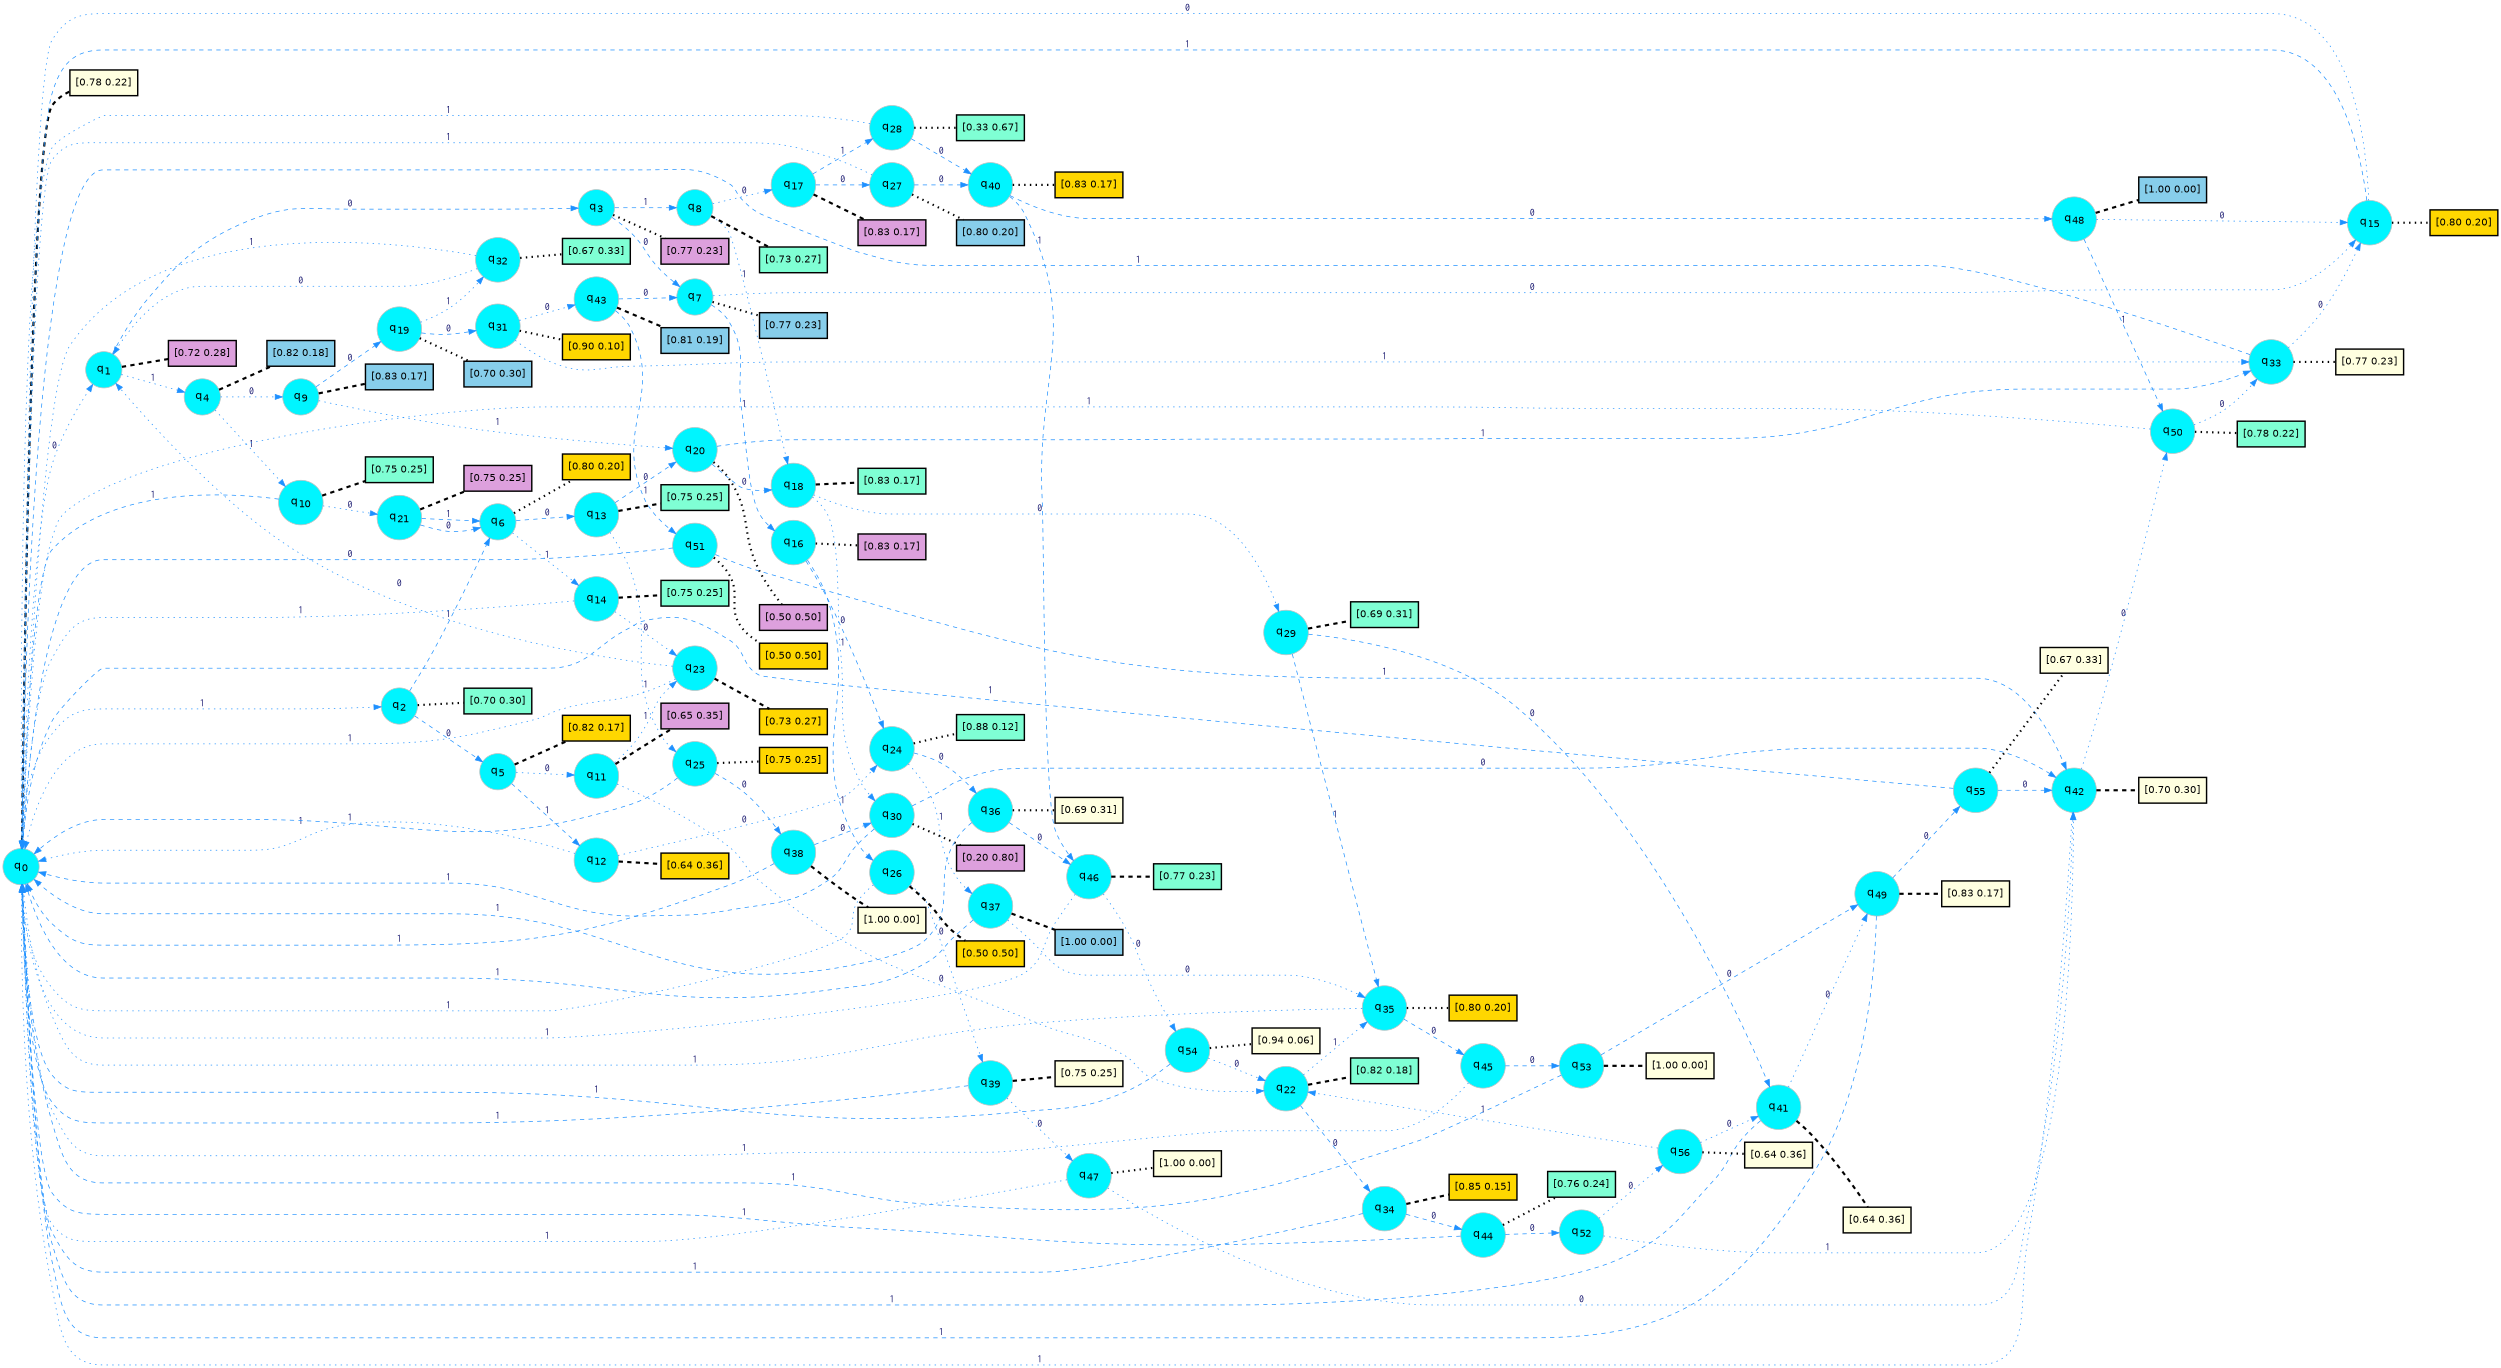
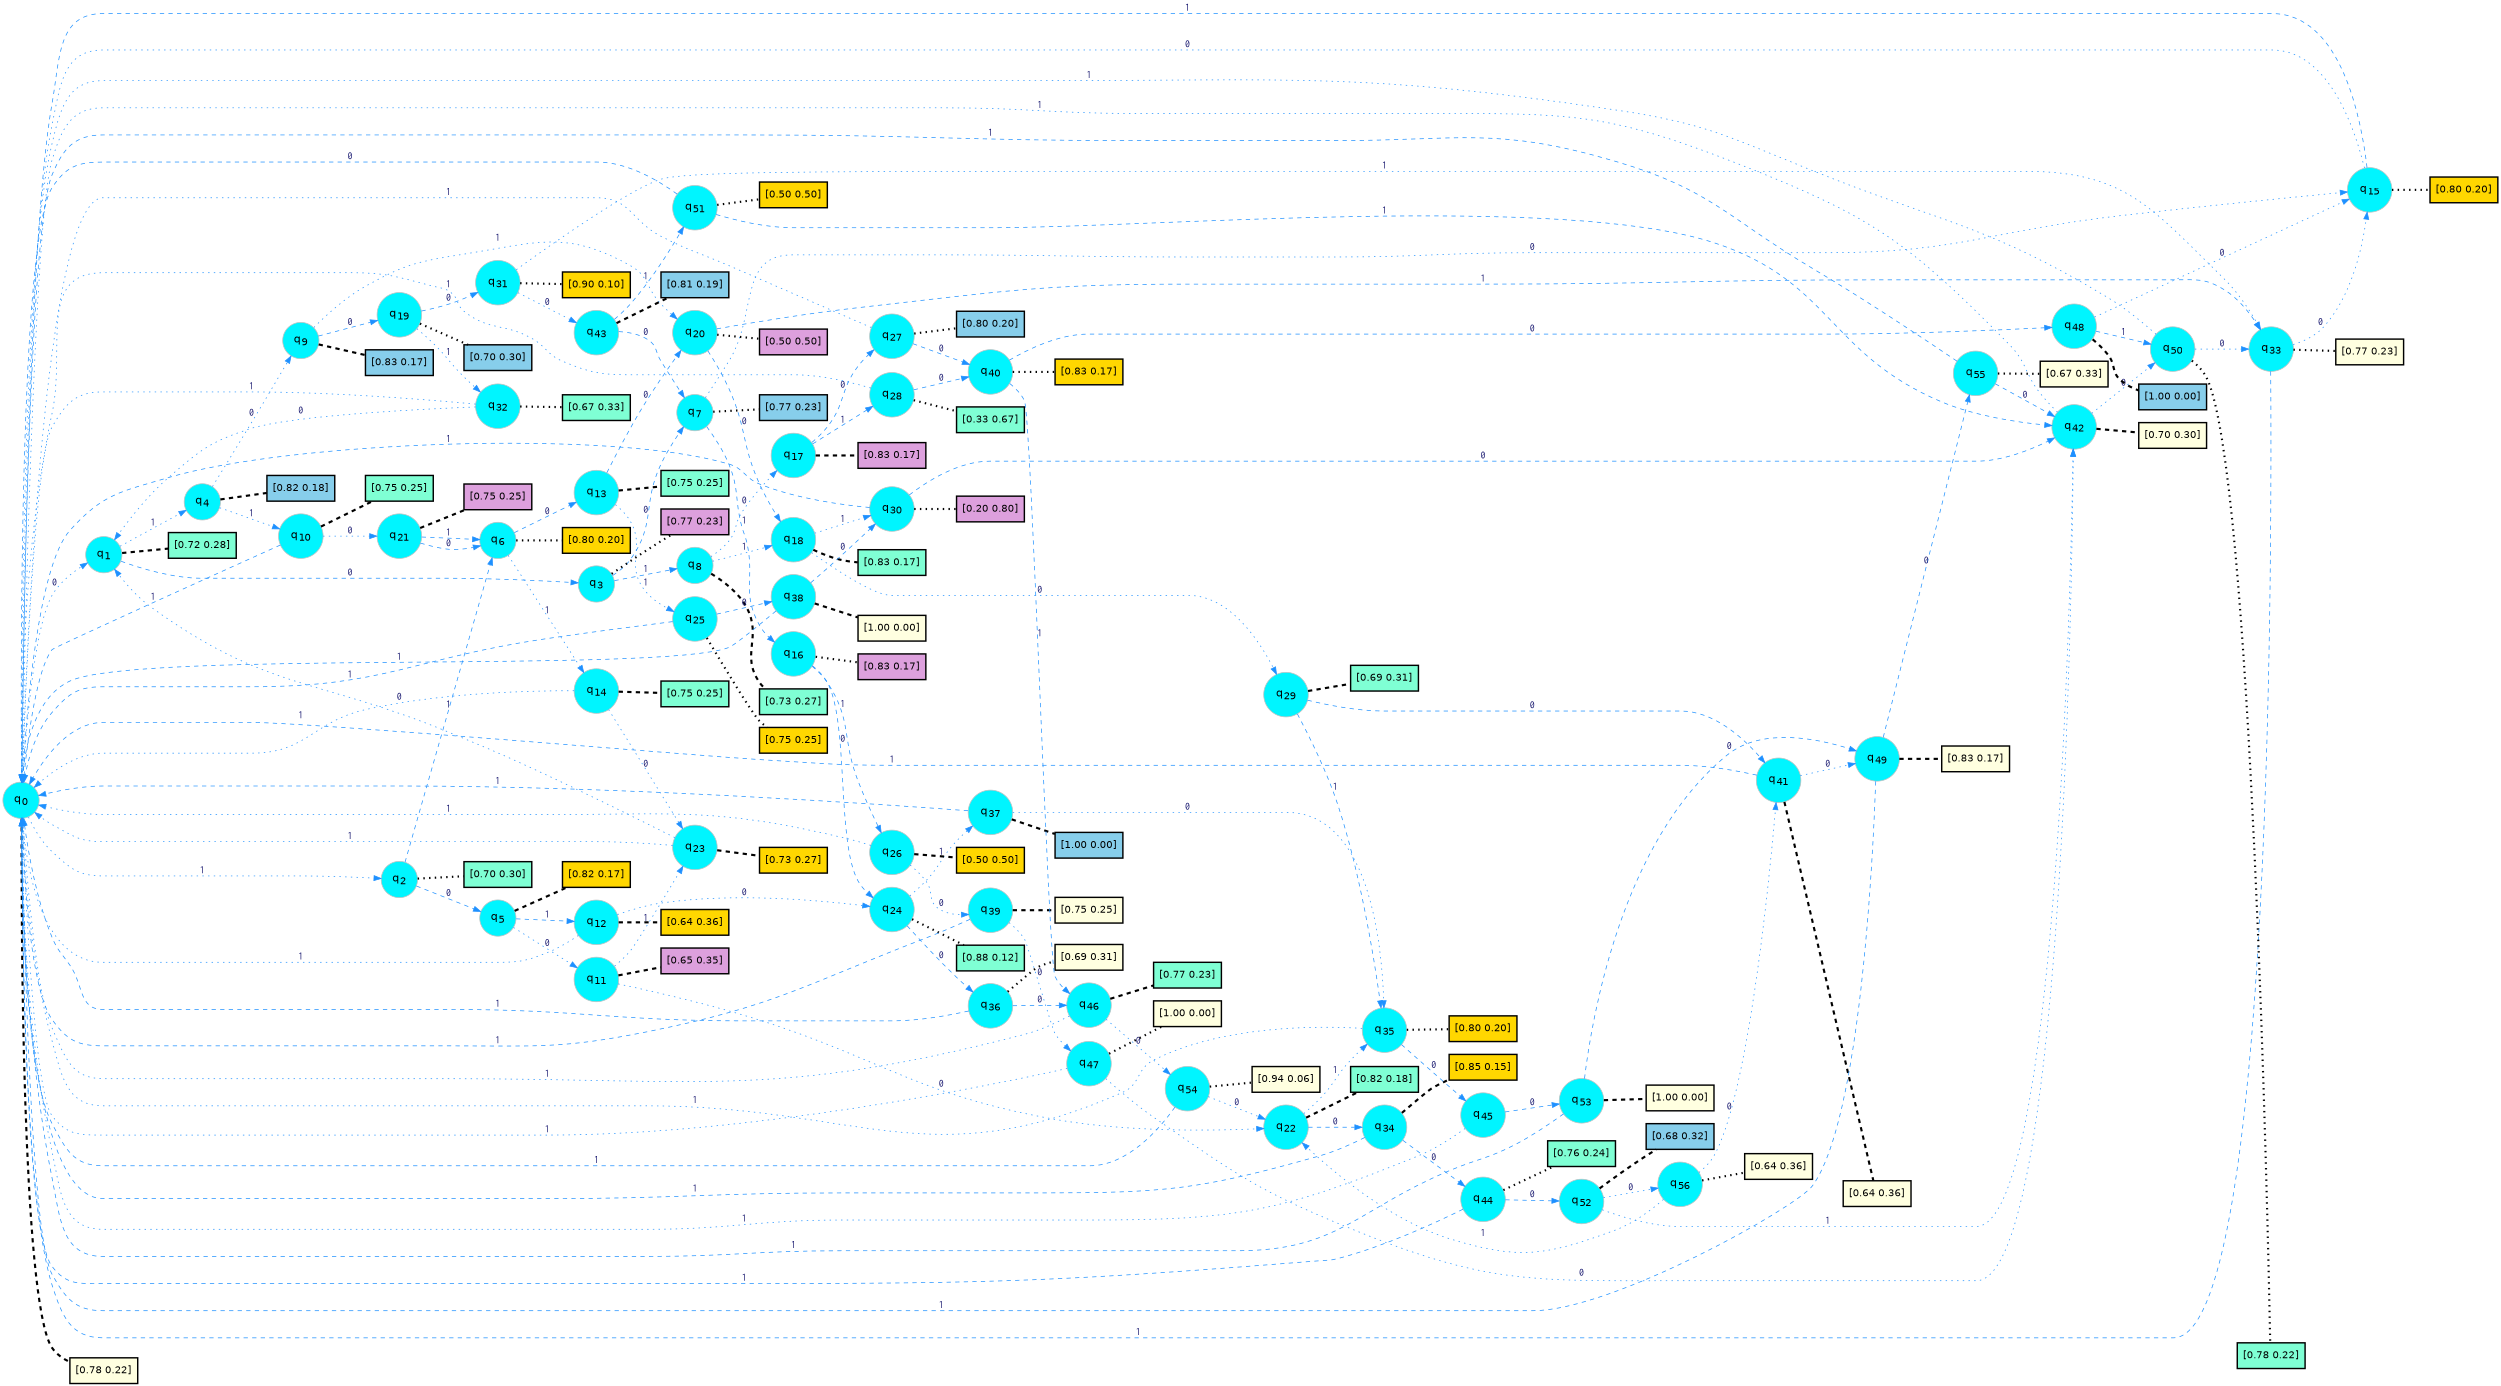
(202, 353) -> (202, 545)
none -> (1680, 1137)
